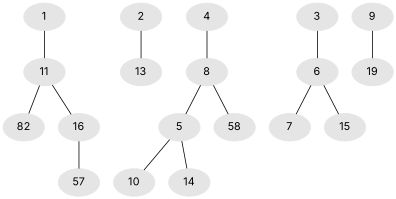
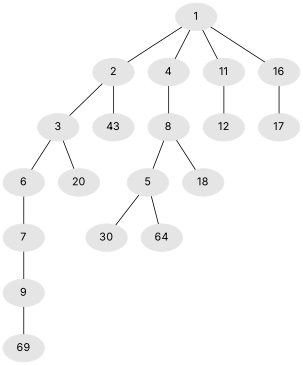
none -> (155, 45)
none -> (182, 45)
(141, 72) -> (113, 127)
(373, 72) -> (24, 348)
(62, 100) -> (238, 45)
none -> (86, 100)
(24, 127) -> (224, 127)
(235, 127) -> (203, 182)
(345, 127) -> none
none -> (79, 182)
(79, 182) -> (279, 127)
(134, 182) -> (107, 238)
(189, 182) -> (162, 238)
none -> (24, 265)
